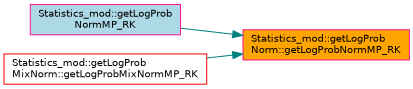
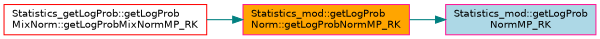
(207, 31) -> (422, 20)
(105, 69) -> (105, 20)
